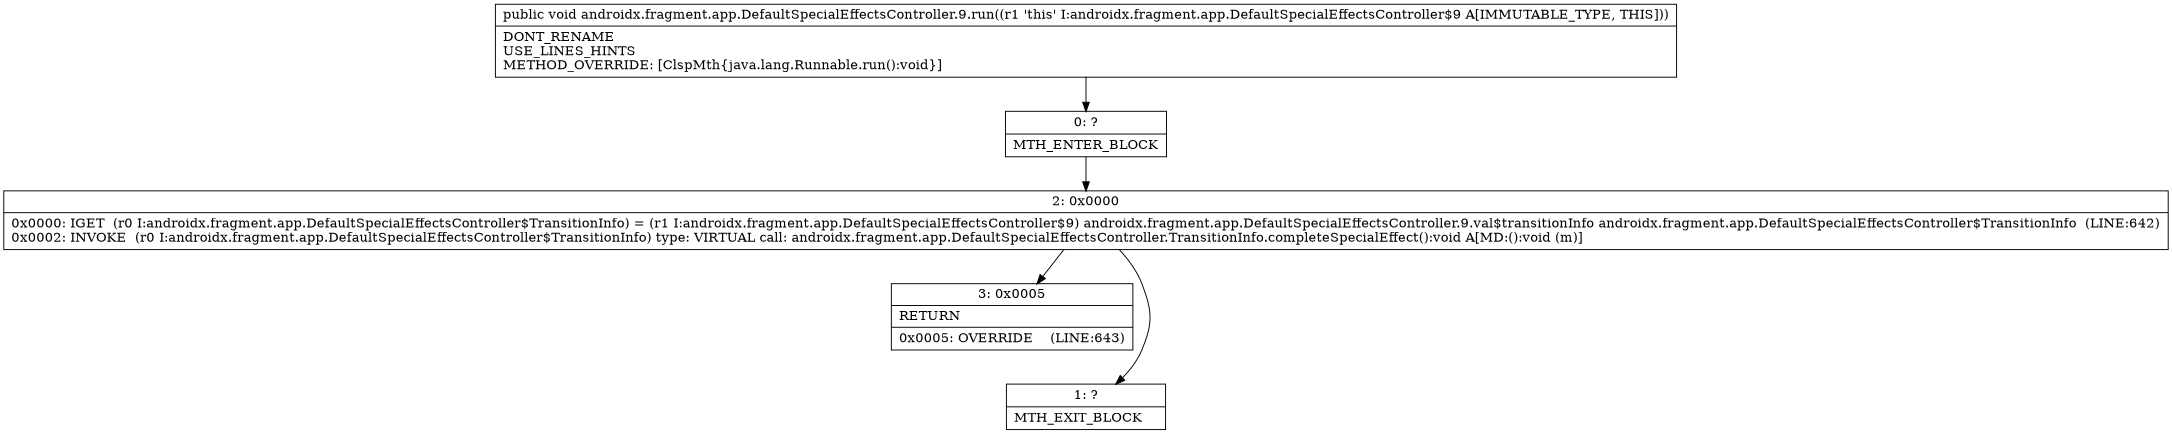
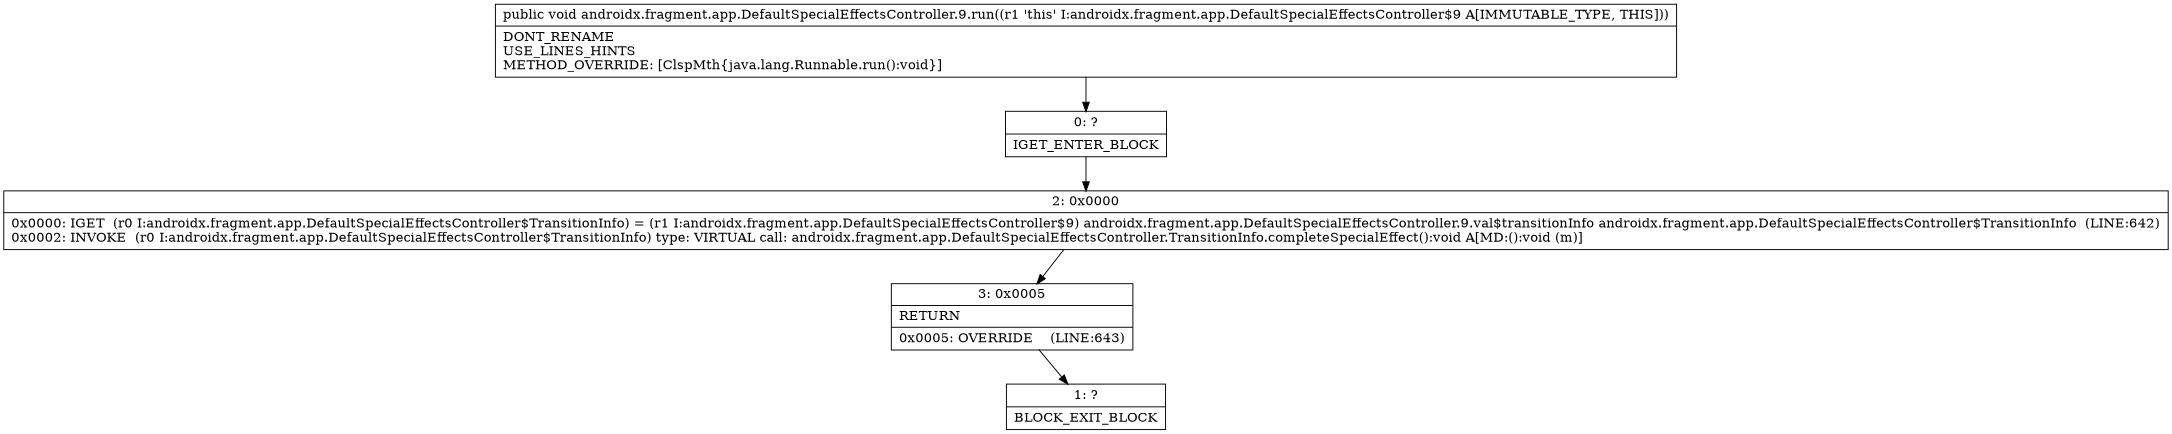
(1086, 145) -> (1086, 145)
(1150, 313) -> (1050, 363)
(1078, 418) -> (1086, 418)
